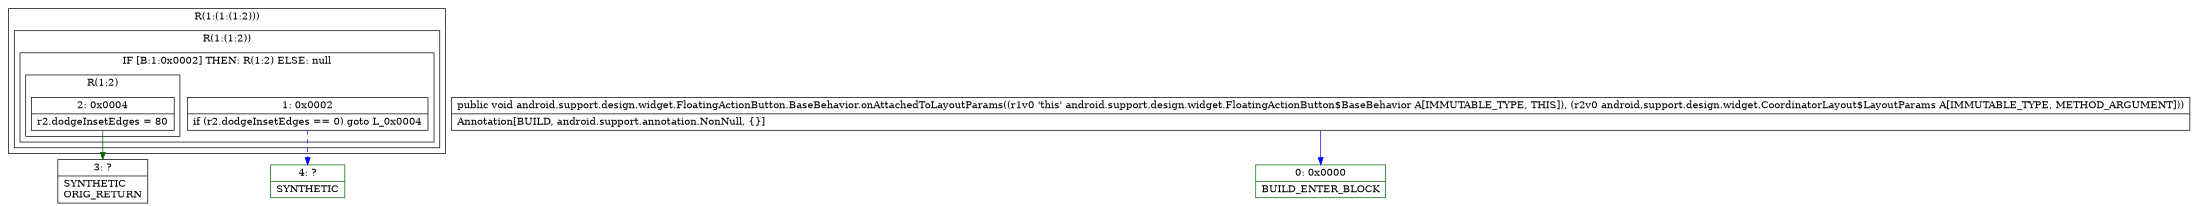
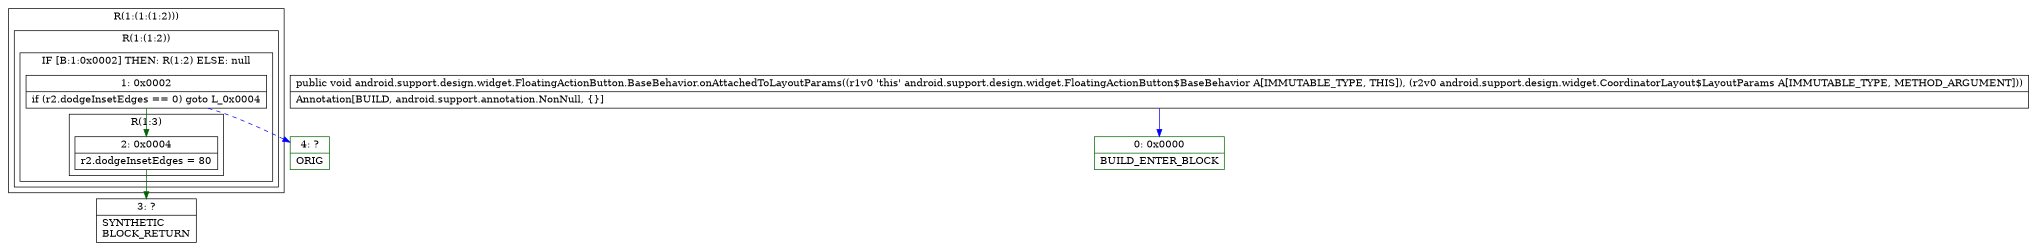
(103, 83) -> (146, 122)
none -> (146, 119)
(308, 189) -> (310, 161)
(103, 195) -> (146, 234)
